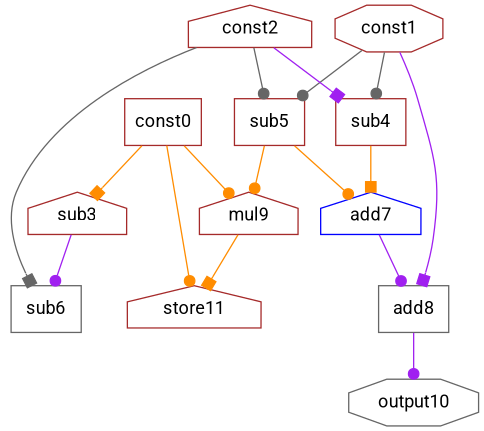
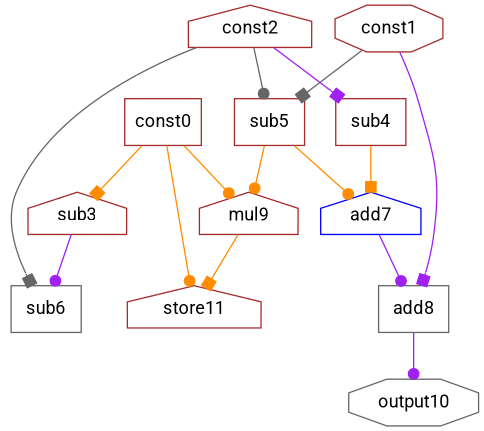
(381, 70) -> none
(334, 71) -> (334, 71)
